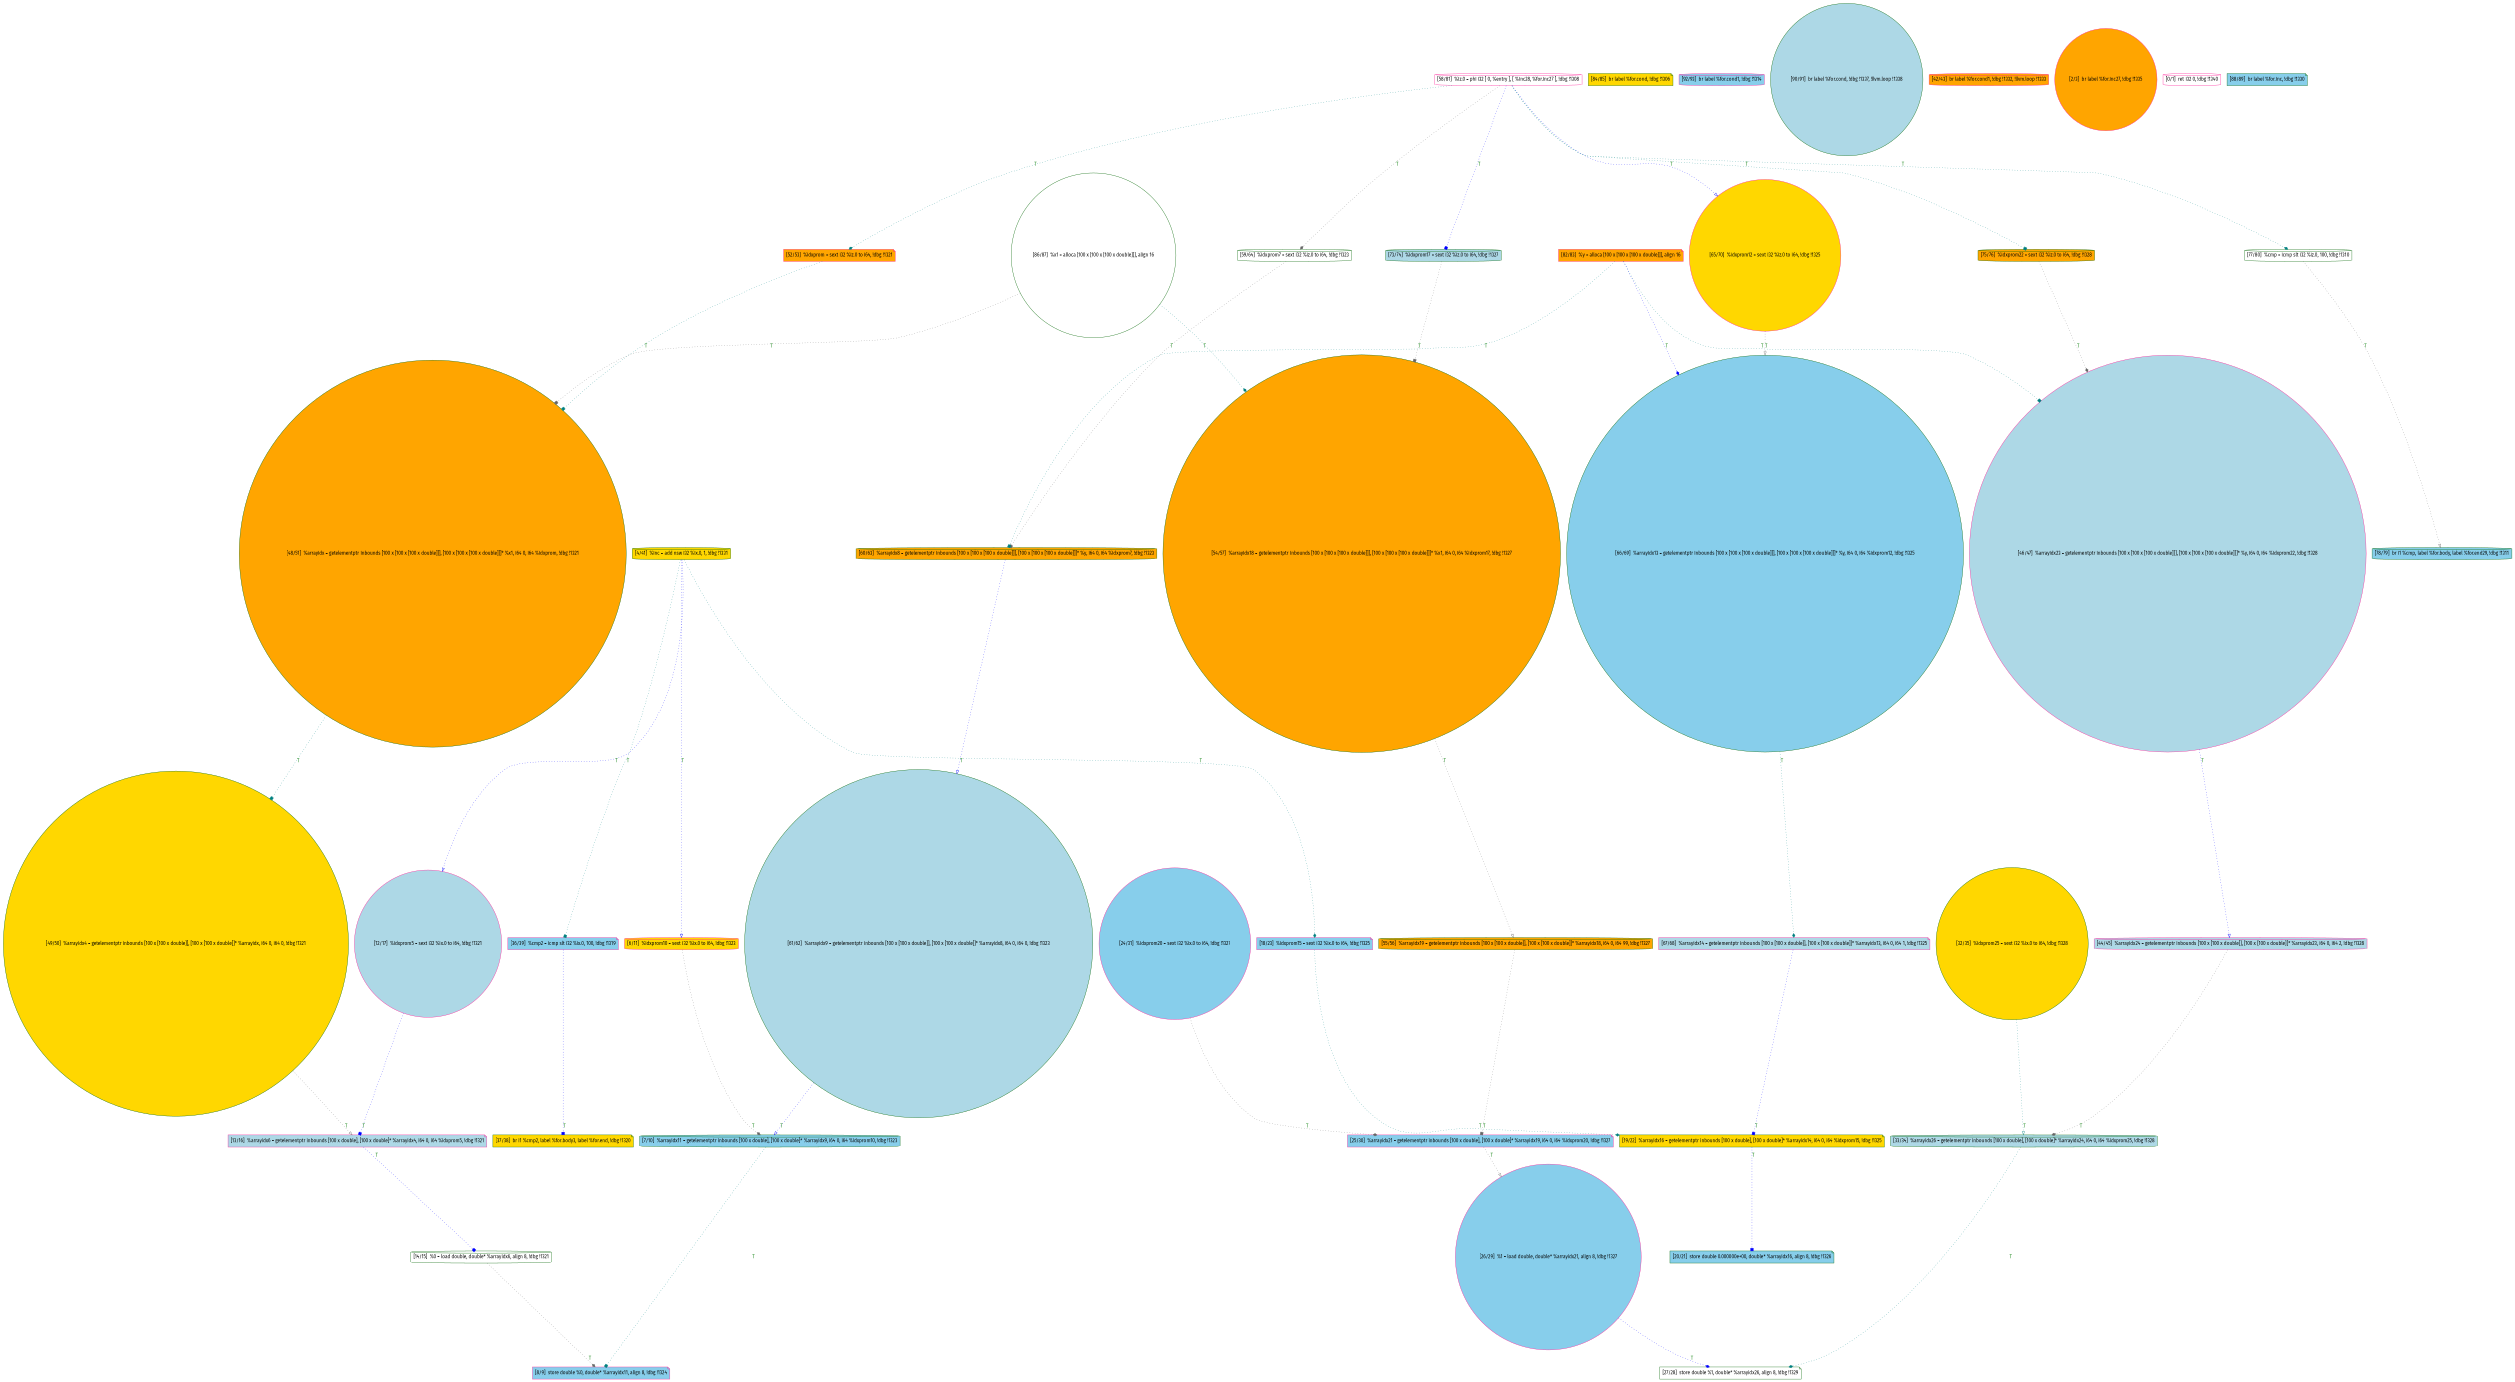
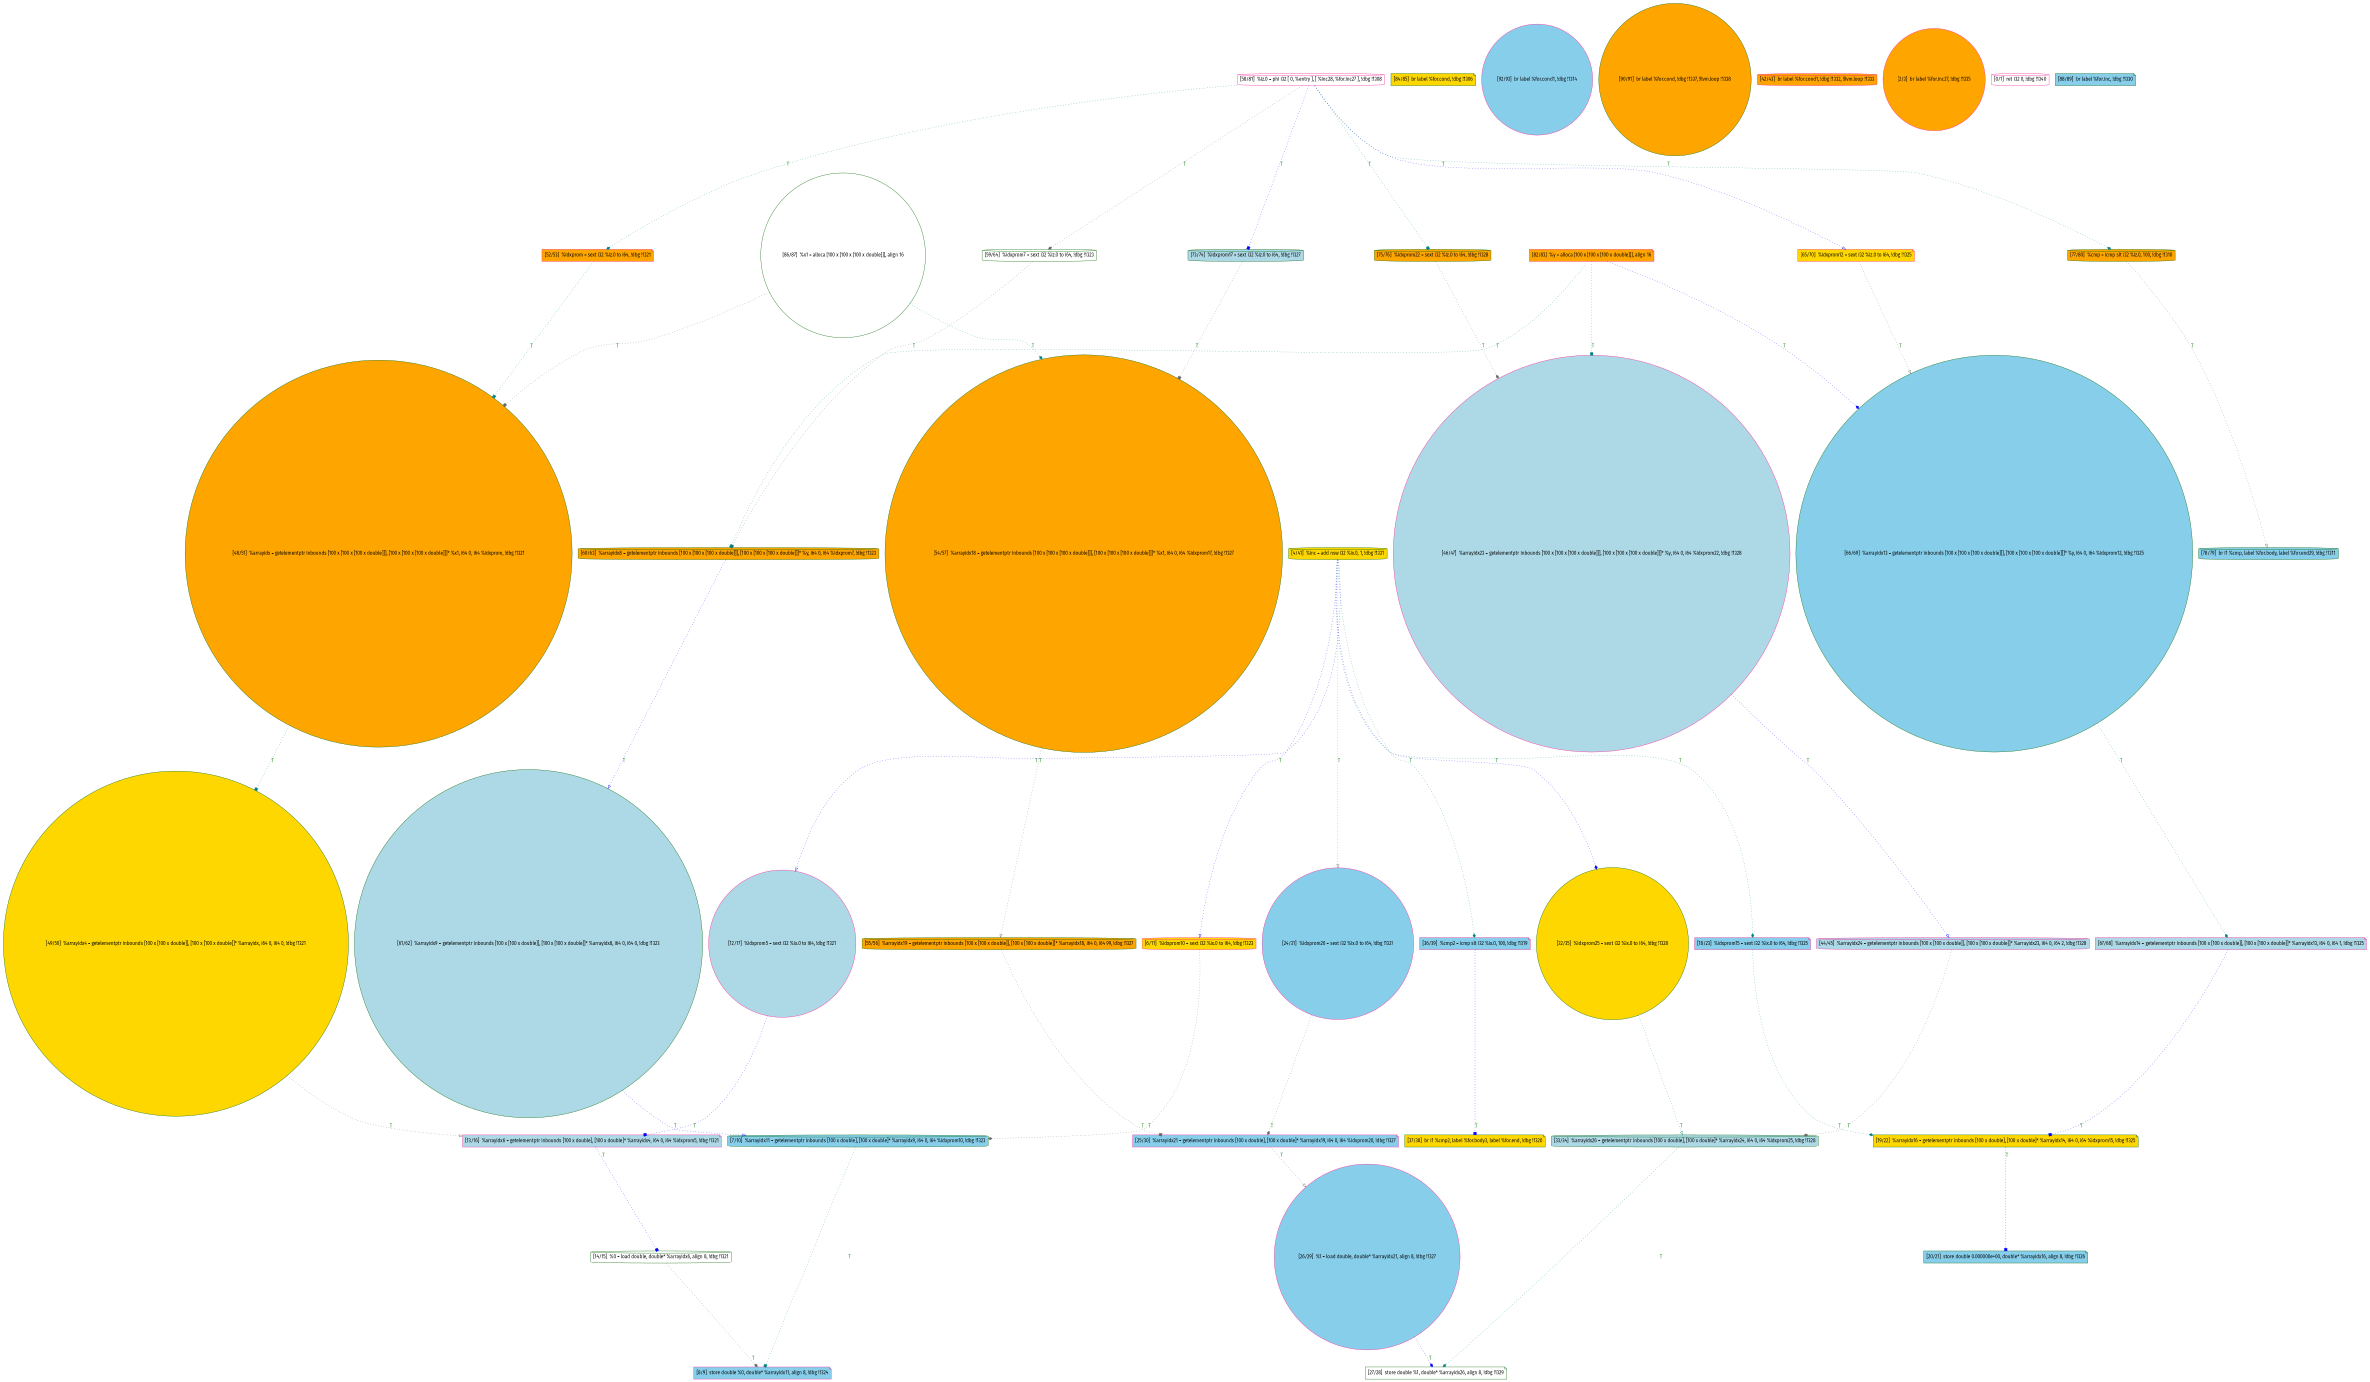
(1722, 80) -> (1537, 80)
(1847, 80) -> (1675, 80)
(1765, 255) -> (1856, 255)
(2298, 255) -> (2121, 255)
none -> (1338, 712)
(634, 740) -> (1401, 760)
none -> (1440, 760)
